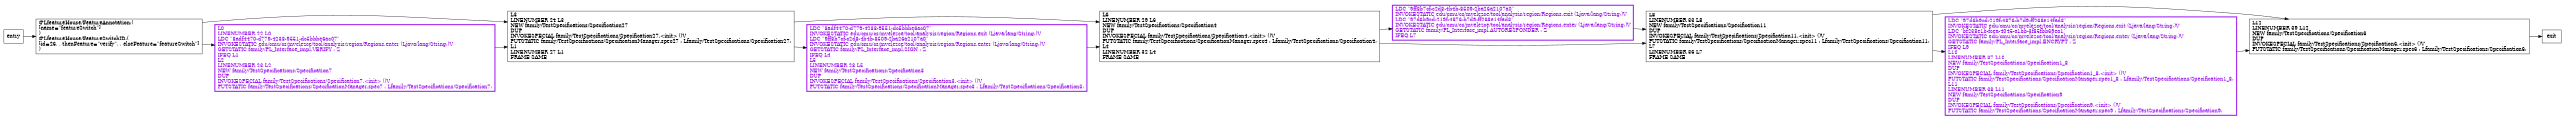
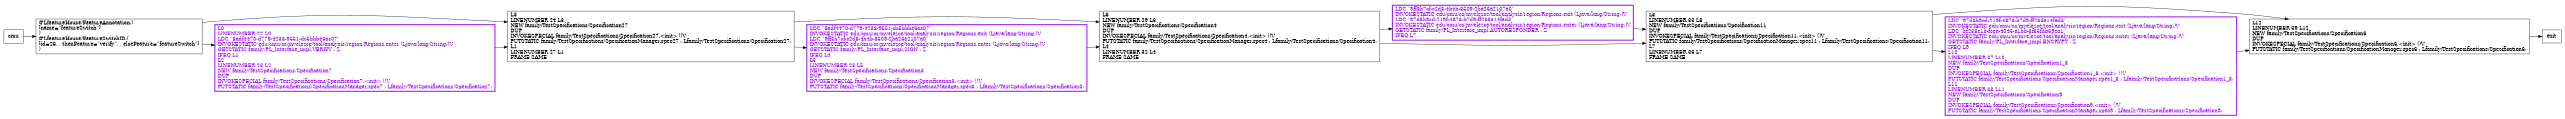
(14, 36) -> (14, 36)
